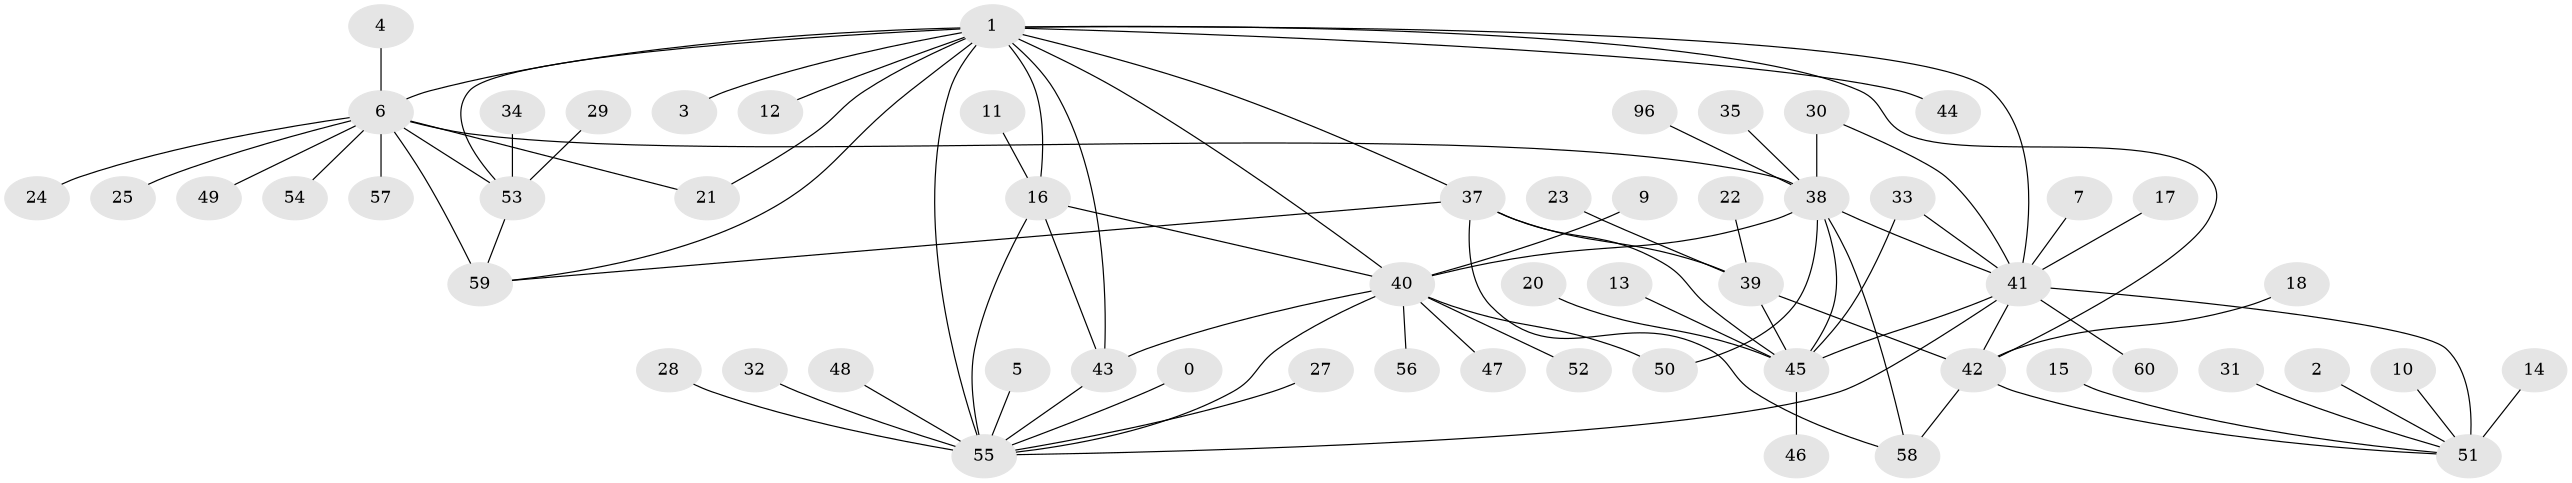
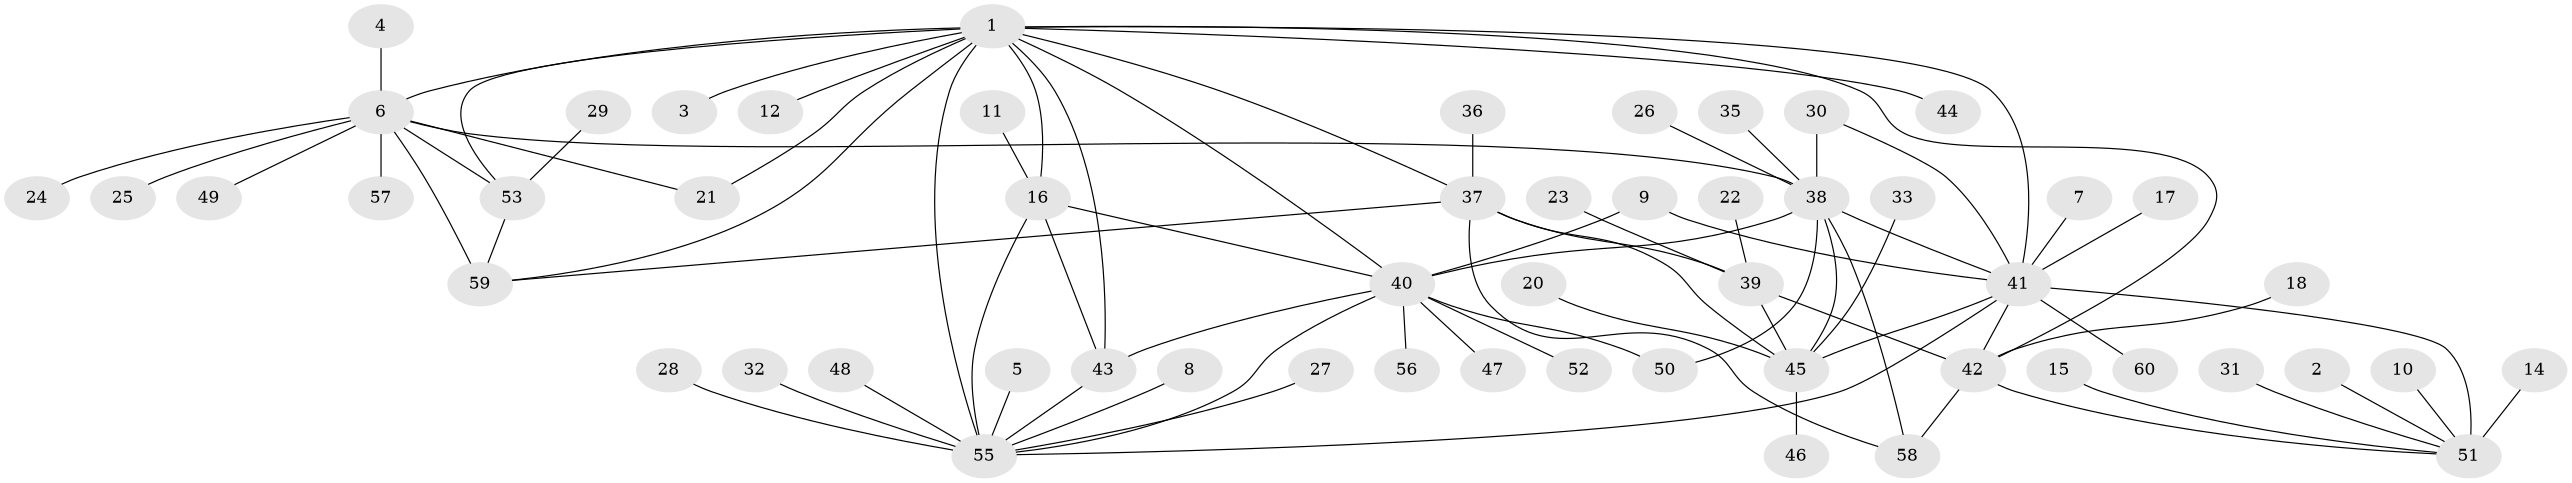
(512, 112) -> none
none -> (1473, 112)
(1645, 112) -> (1645, 112)
(295, 198) -> none
(1961, 241) -> (1826, 255)
(1620, 284) -> none
(1190, 370) -> (1190, 370)
